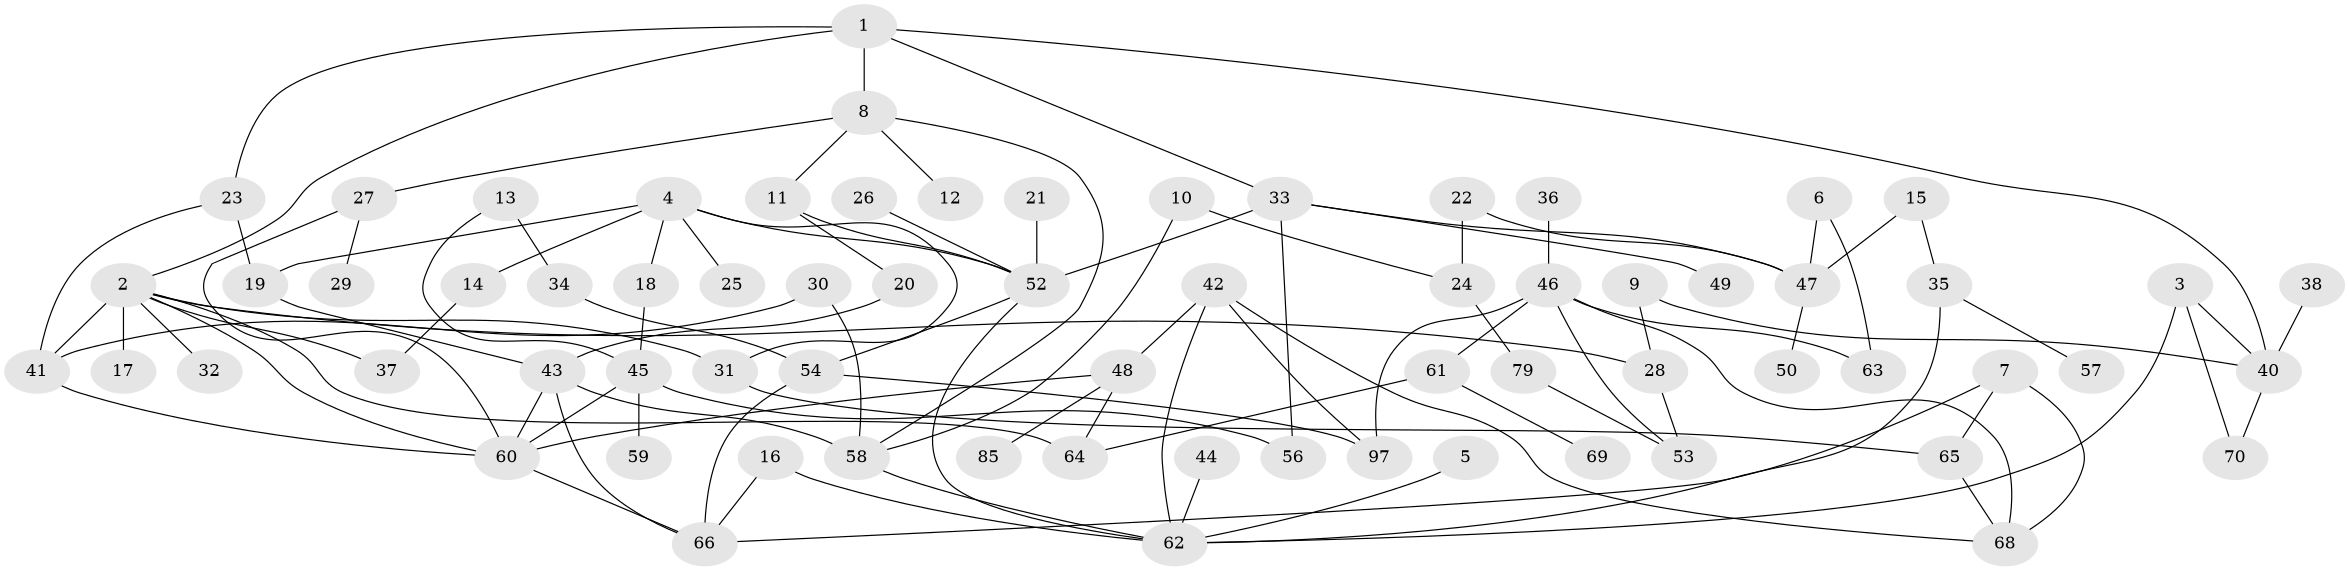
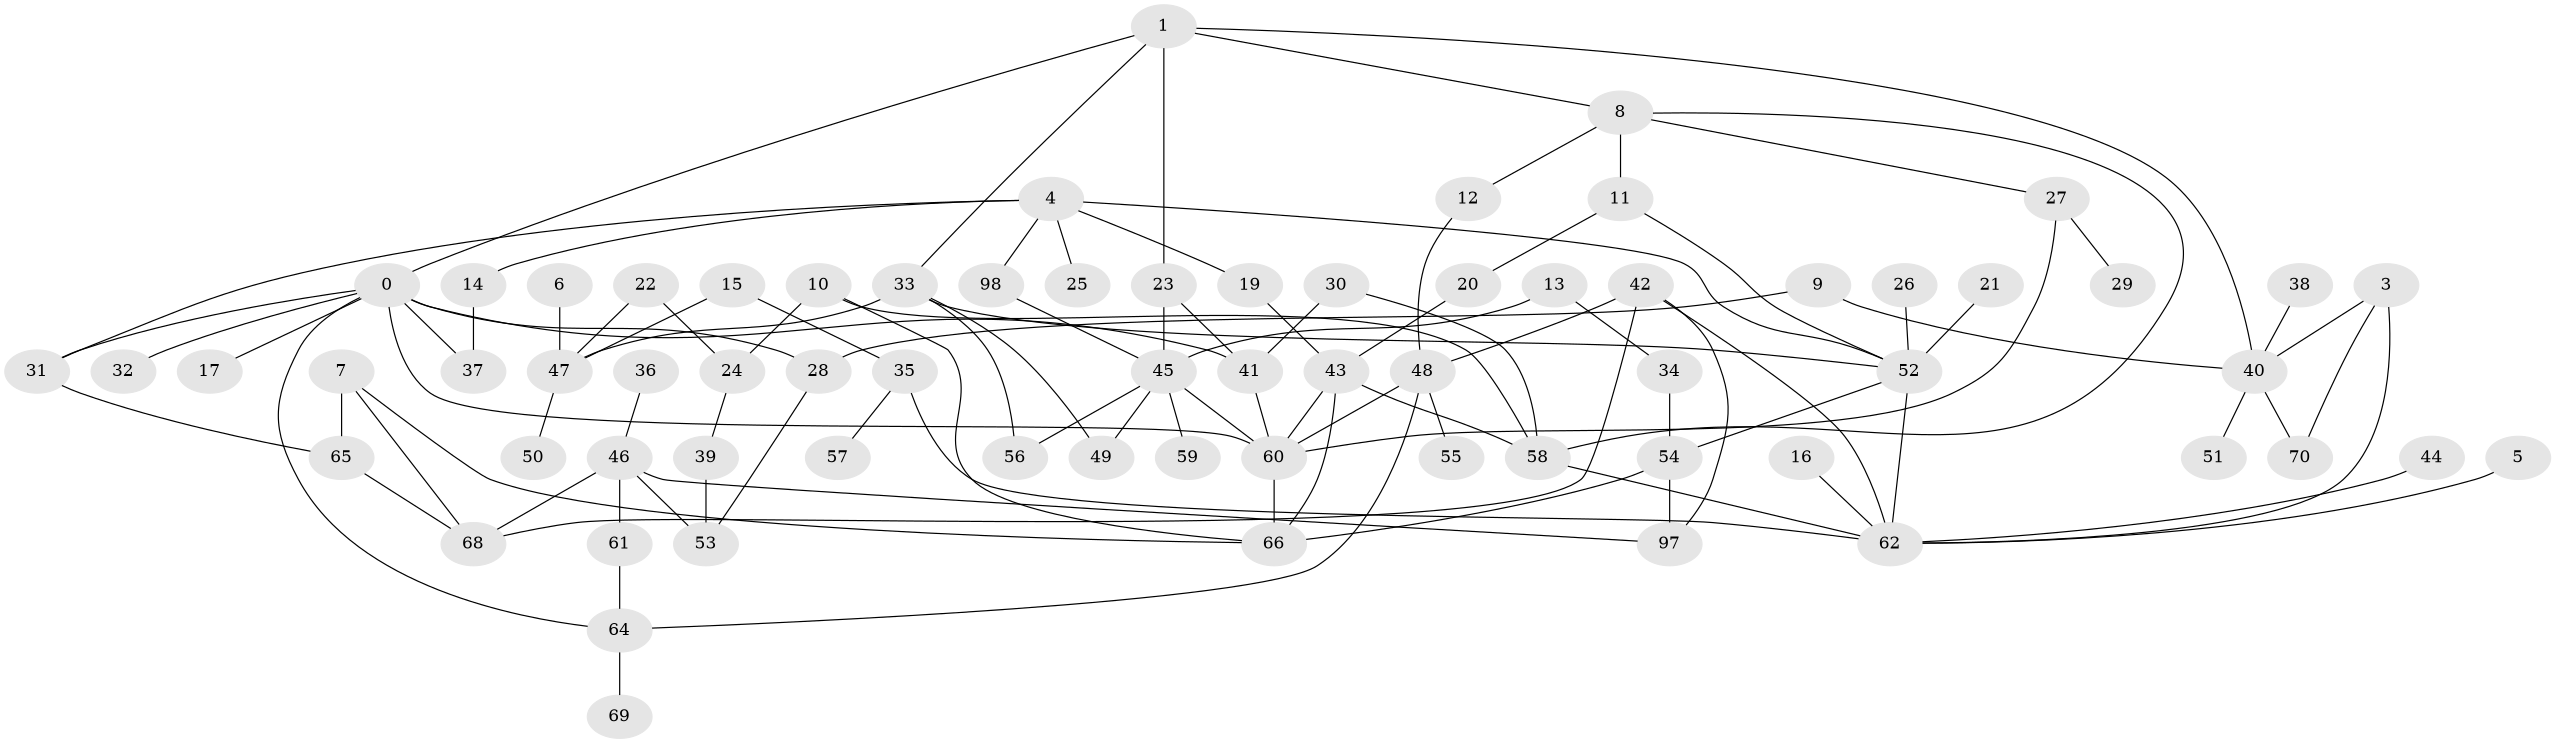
(241, 231) -> (1164, 329)
none -> (1421, 280)
(123, 285) -> (387, 285)
(646, 285) -> (991, 285)
(1523, 372) -> (706, 458)
(1873, 372) -> none
none -> (1133, 415)
(1517, 415) -> (620, 674)
(989, 458) -> (1452, 458)
none -> (2214, 458)
(738, 501) -> (994, 494)
